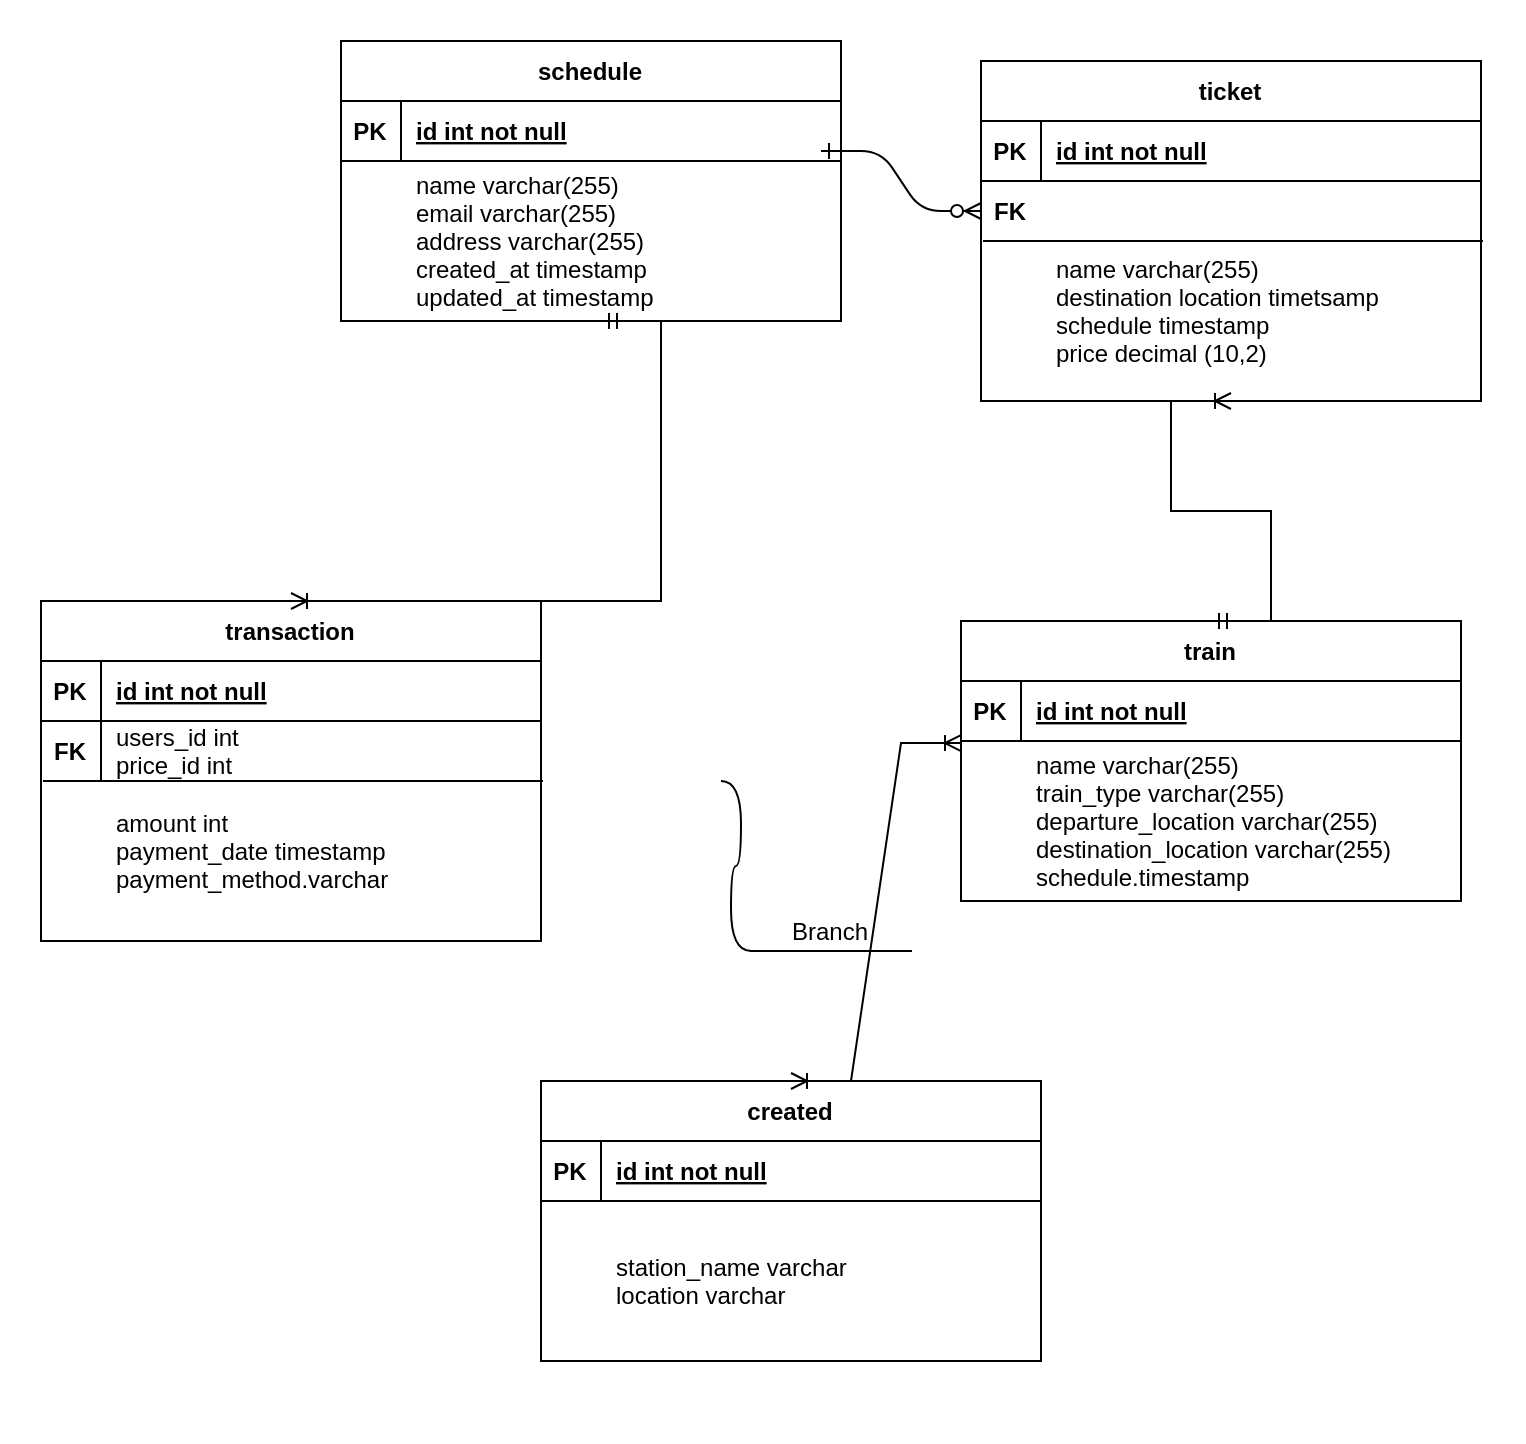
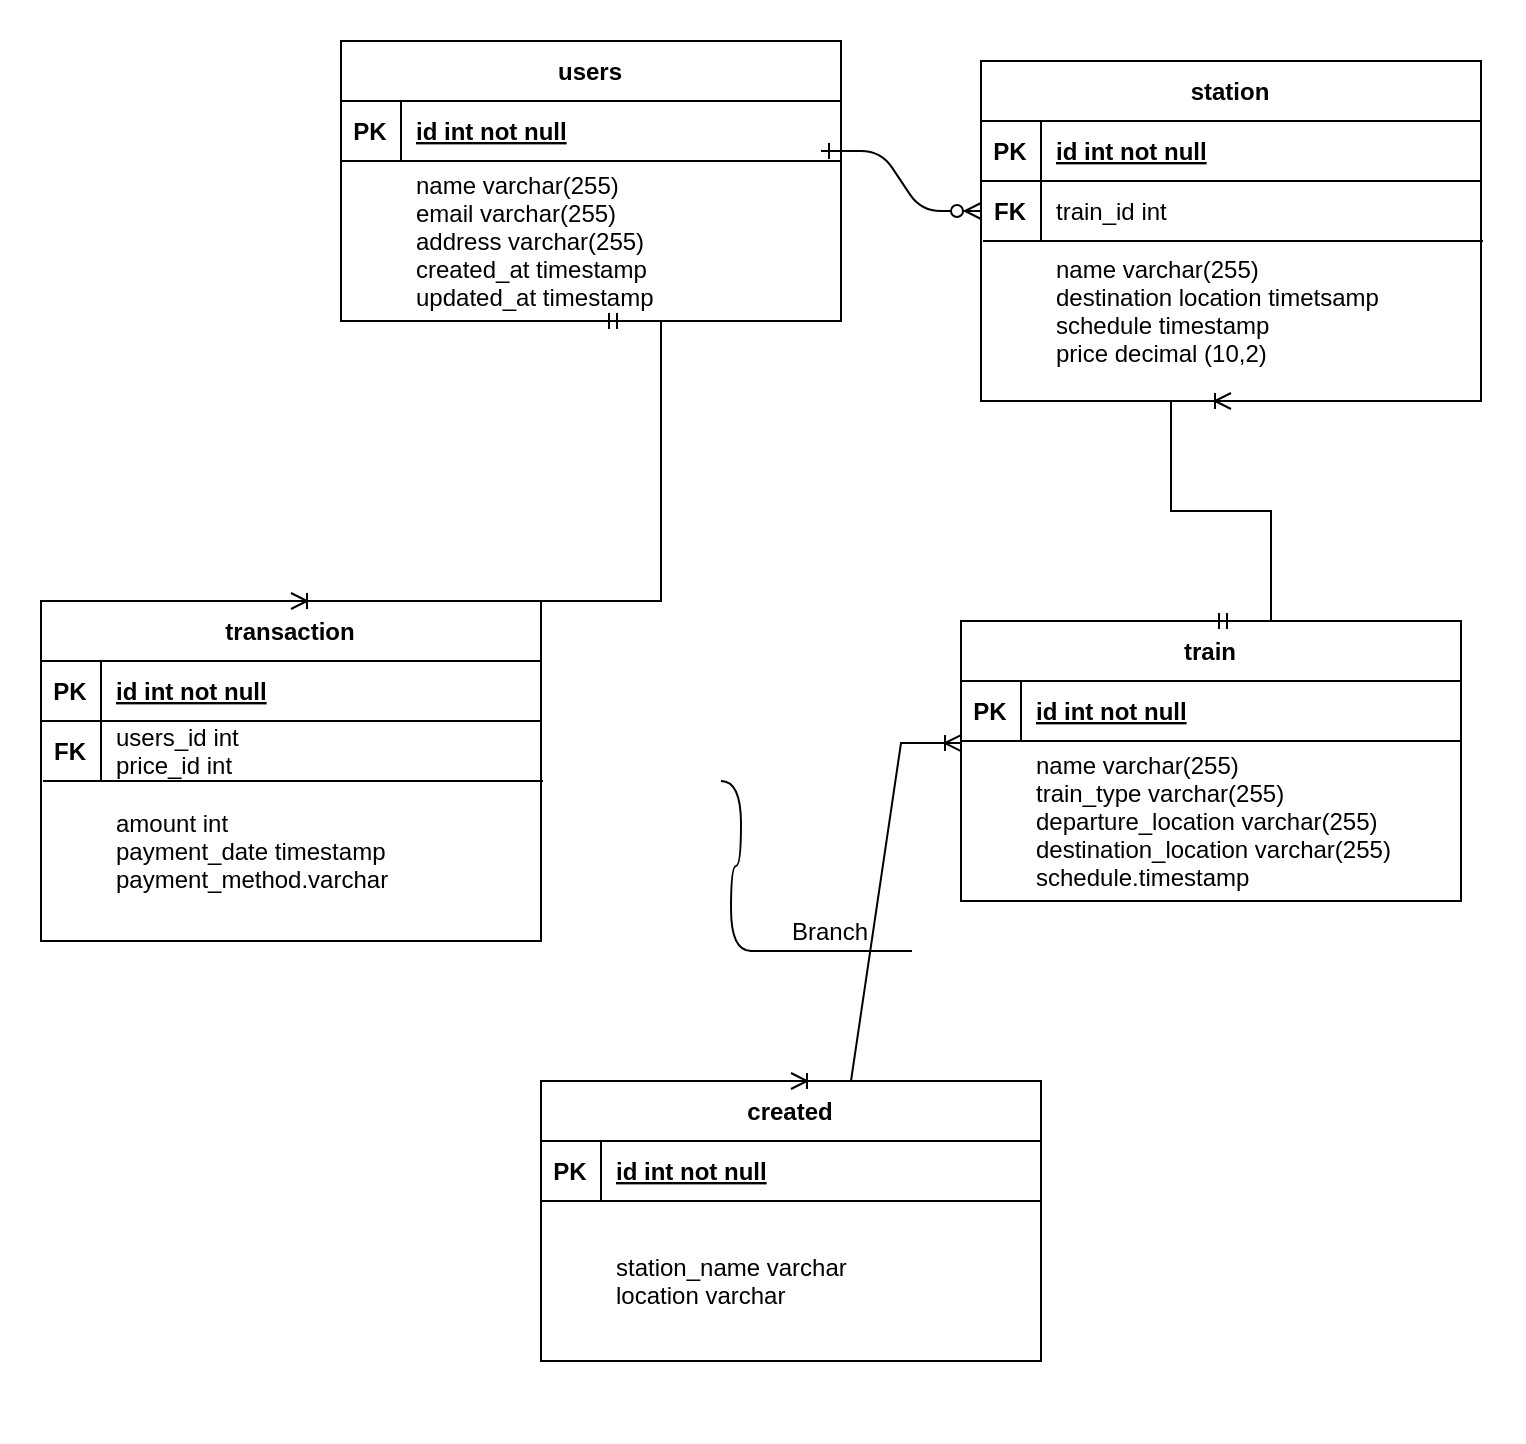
(590, 72) -> (590, 72)
(1230, 92) -> (1230, 92)
none -> (1261, 211)
